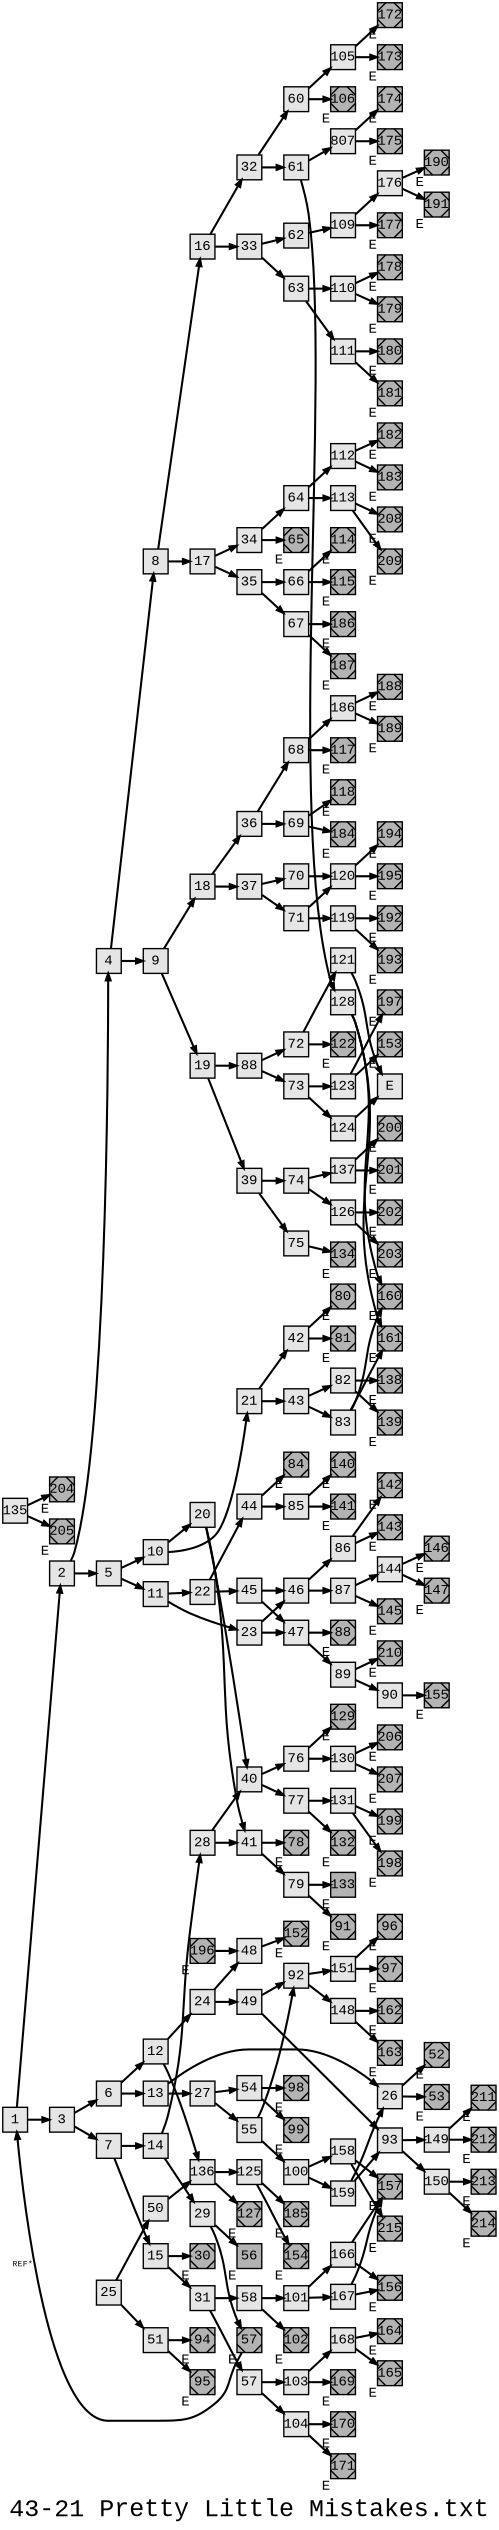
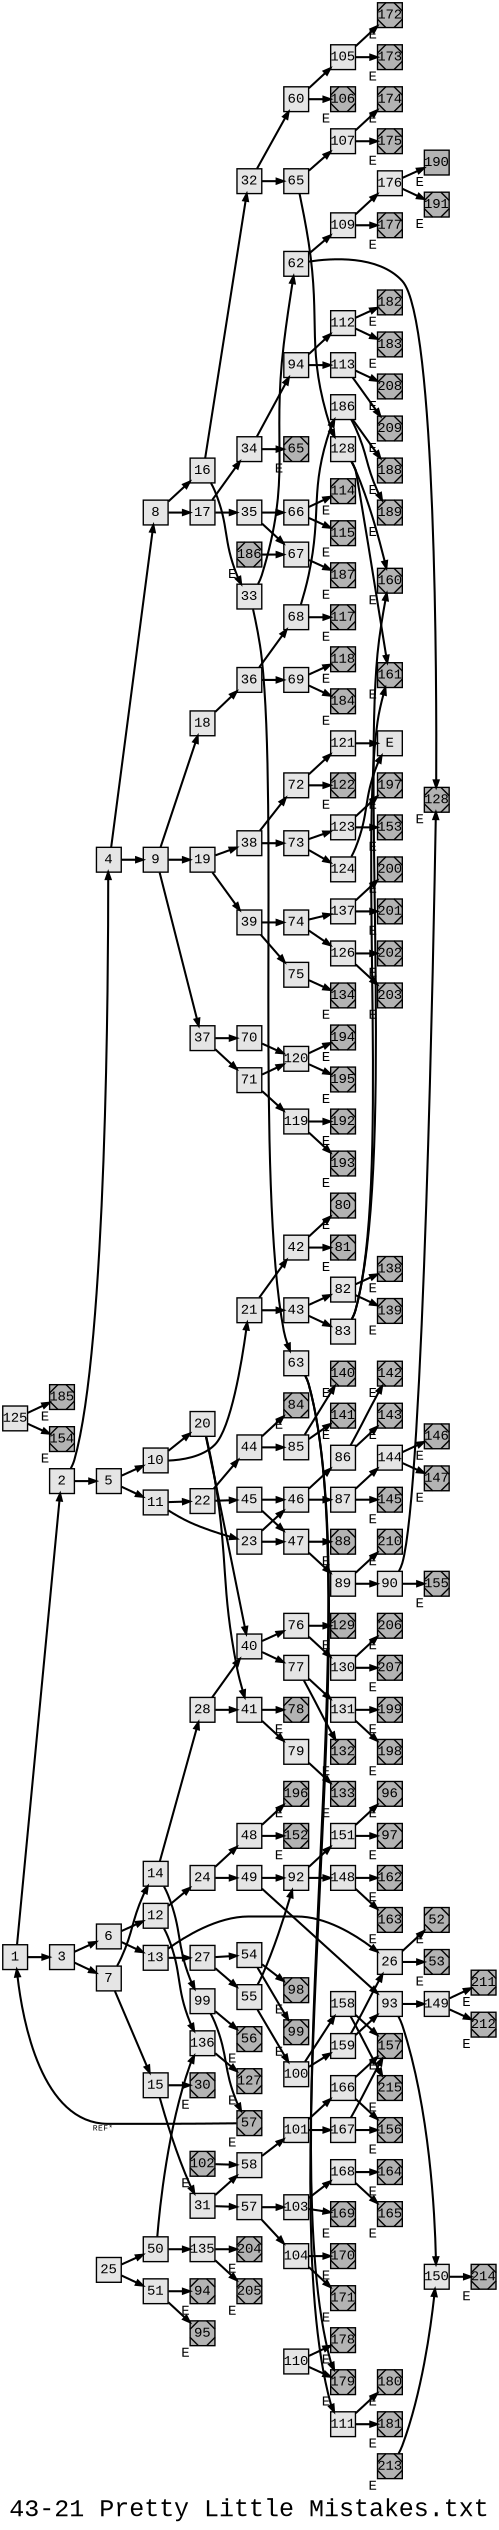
(343, 141) -> (343, 141)
(437, 163) -> (437, 163)
(296, 167) -> (296, 181)
(319, 289) -> (320, 1869)
(296, 498) -> (296, 365)
(316, 624) -> (272, 555)
none -> (437, 800)
(222, 887) -> (178, 946)
(249, 1066) -> (249, 843)
(343, 1885) -> (343, 1794)
(343, 1927) -> none
(222, 1951) -> (270, 1817)
(222, 2172) -> none
(457, 2182) -> (422, 2376)
(203, 2214) -> (203, 2001)
none -> (176, 2249)
(249, 2256) -> (249, 2039)
(270, 2317) -> (222, 2164)
